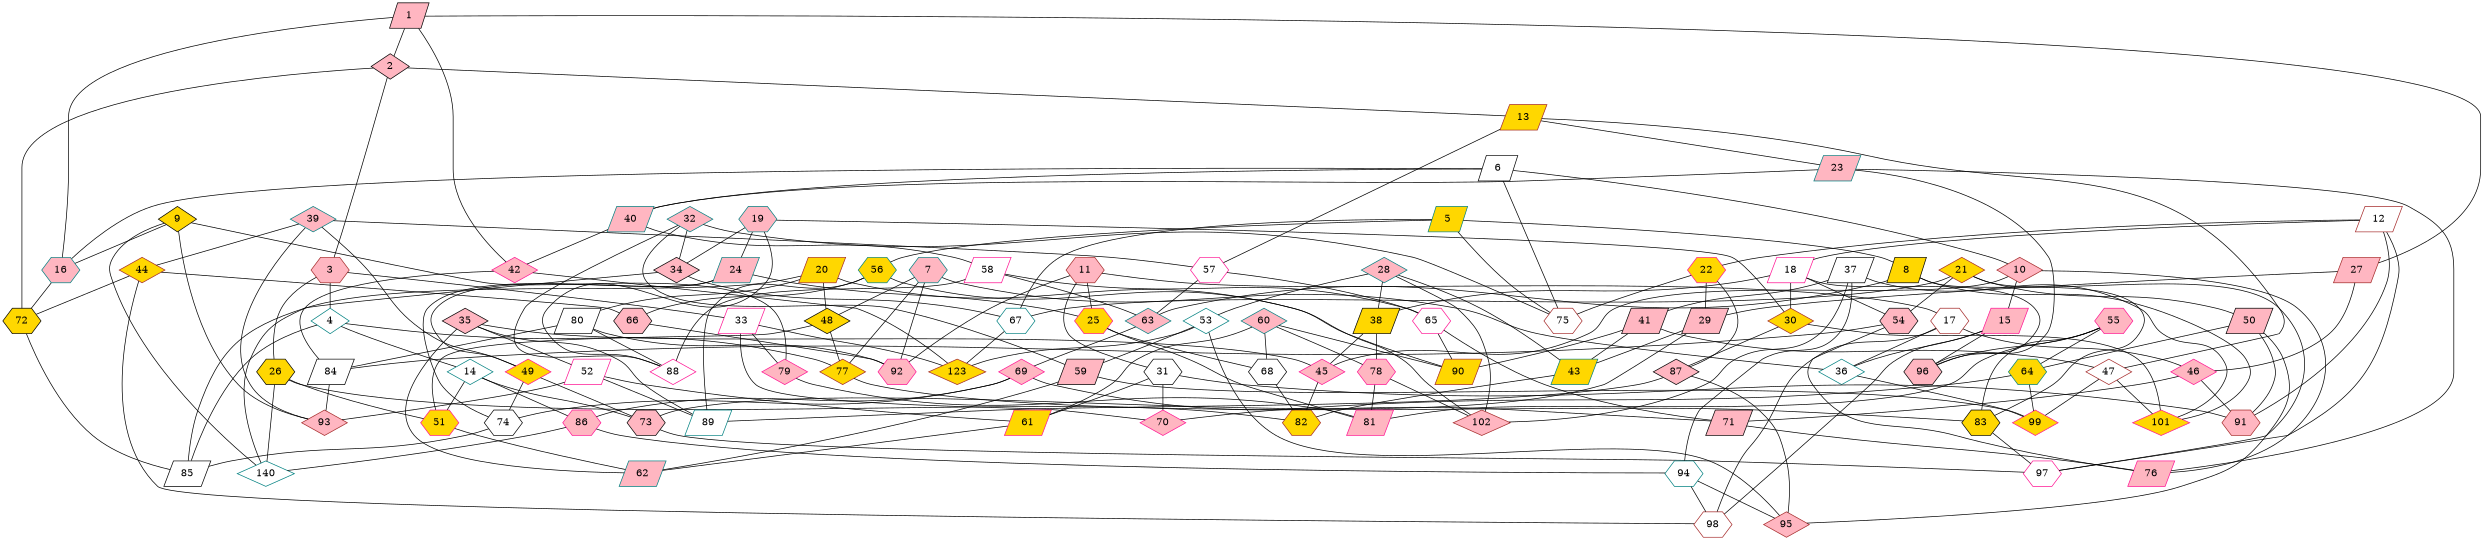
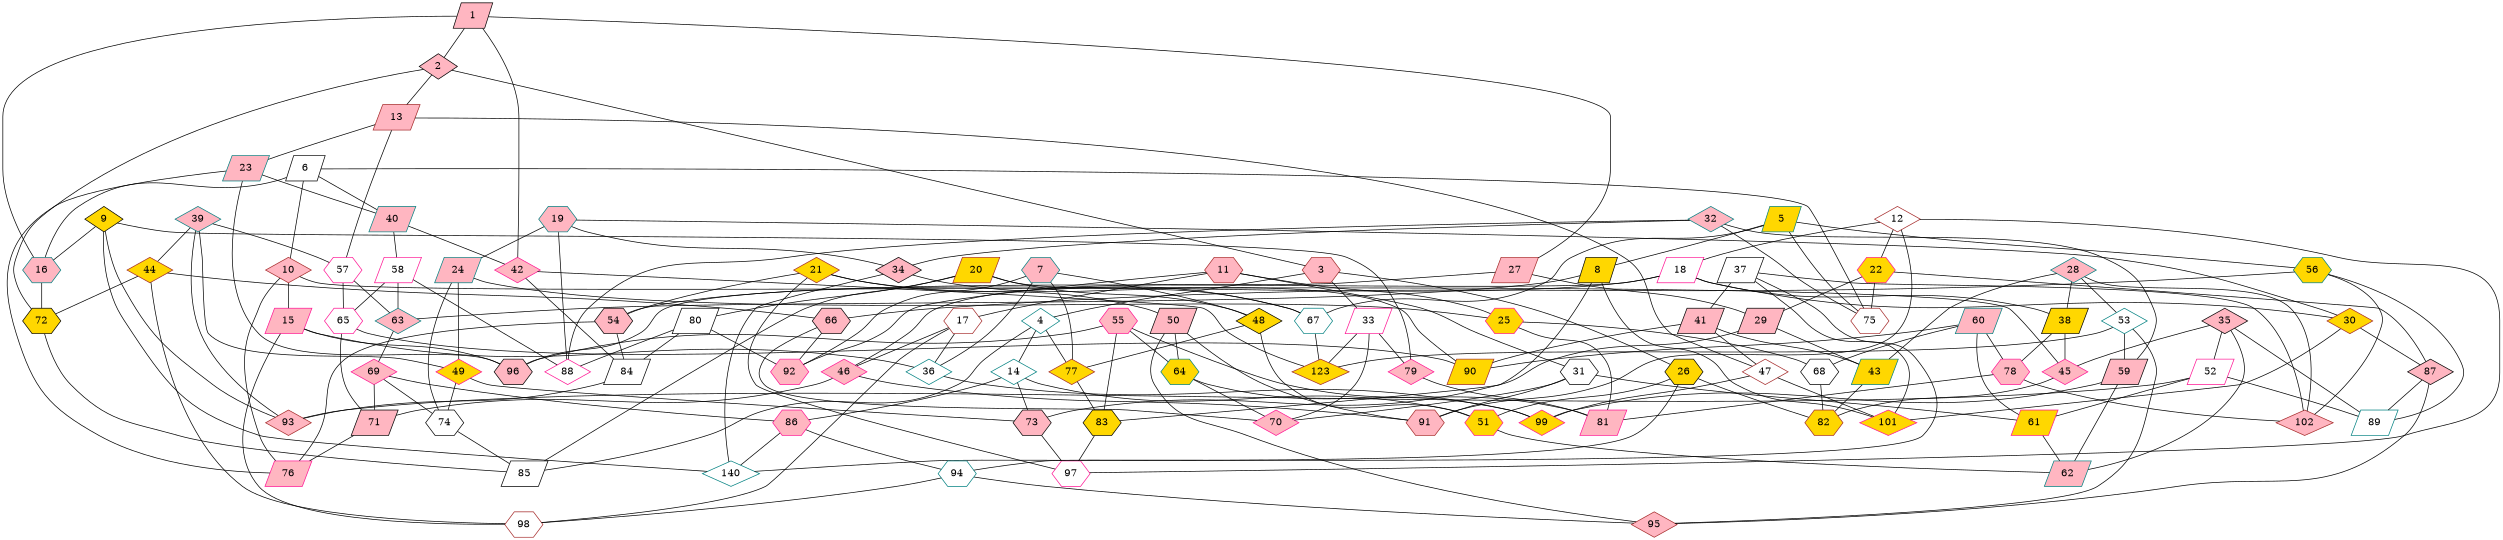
(1523, 117) -> (397, 117)
(2379, 219) -> (1897, 219)
(1264, 321) -> (1979, 321)
none -> (965, 408)
